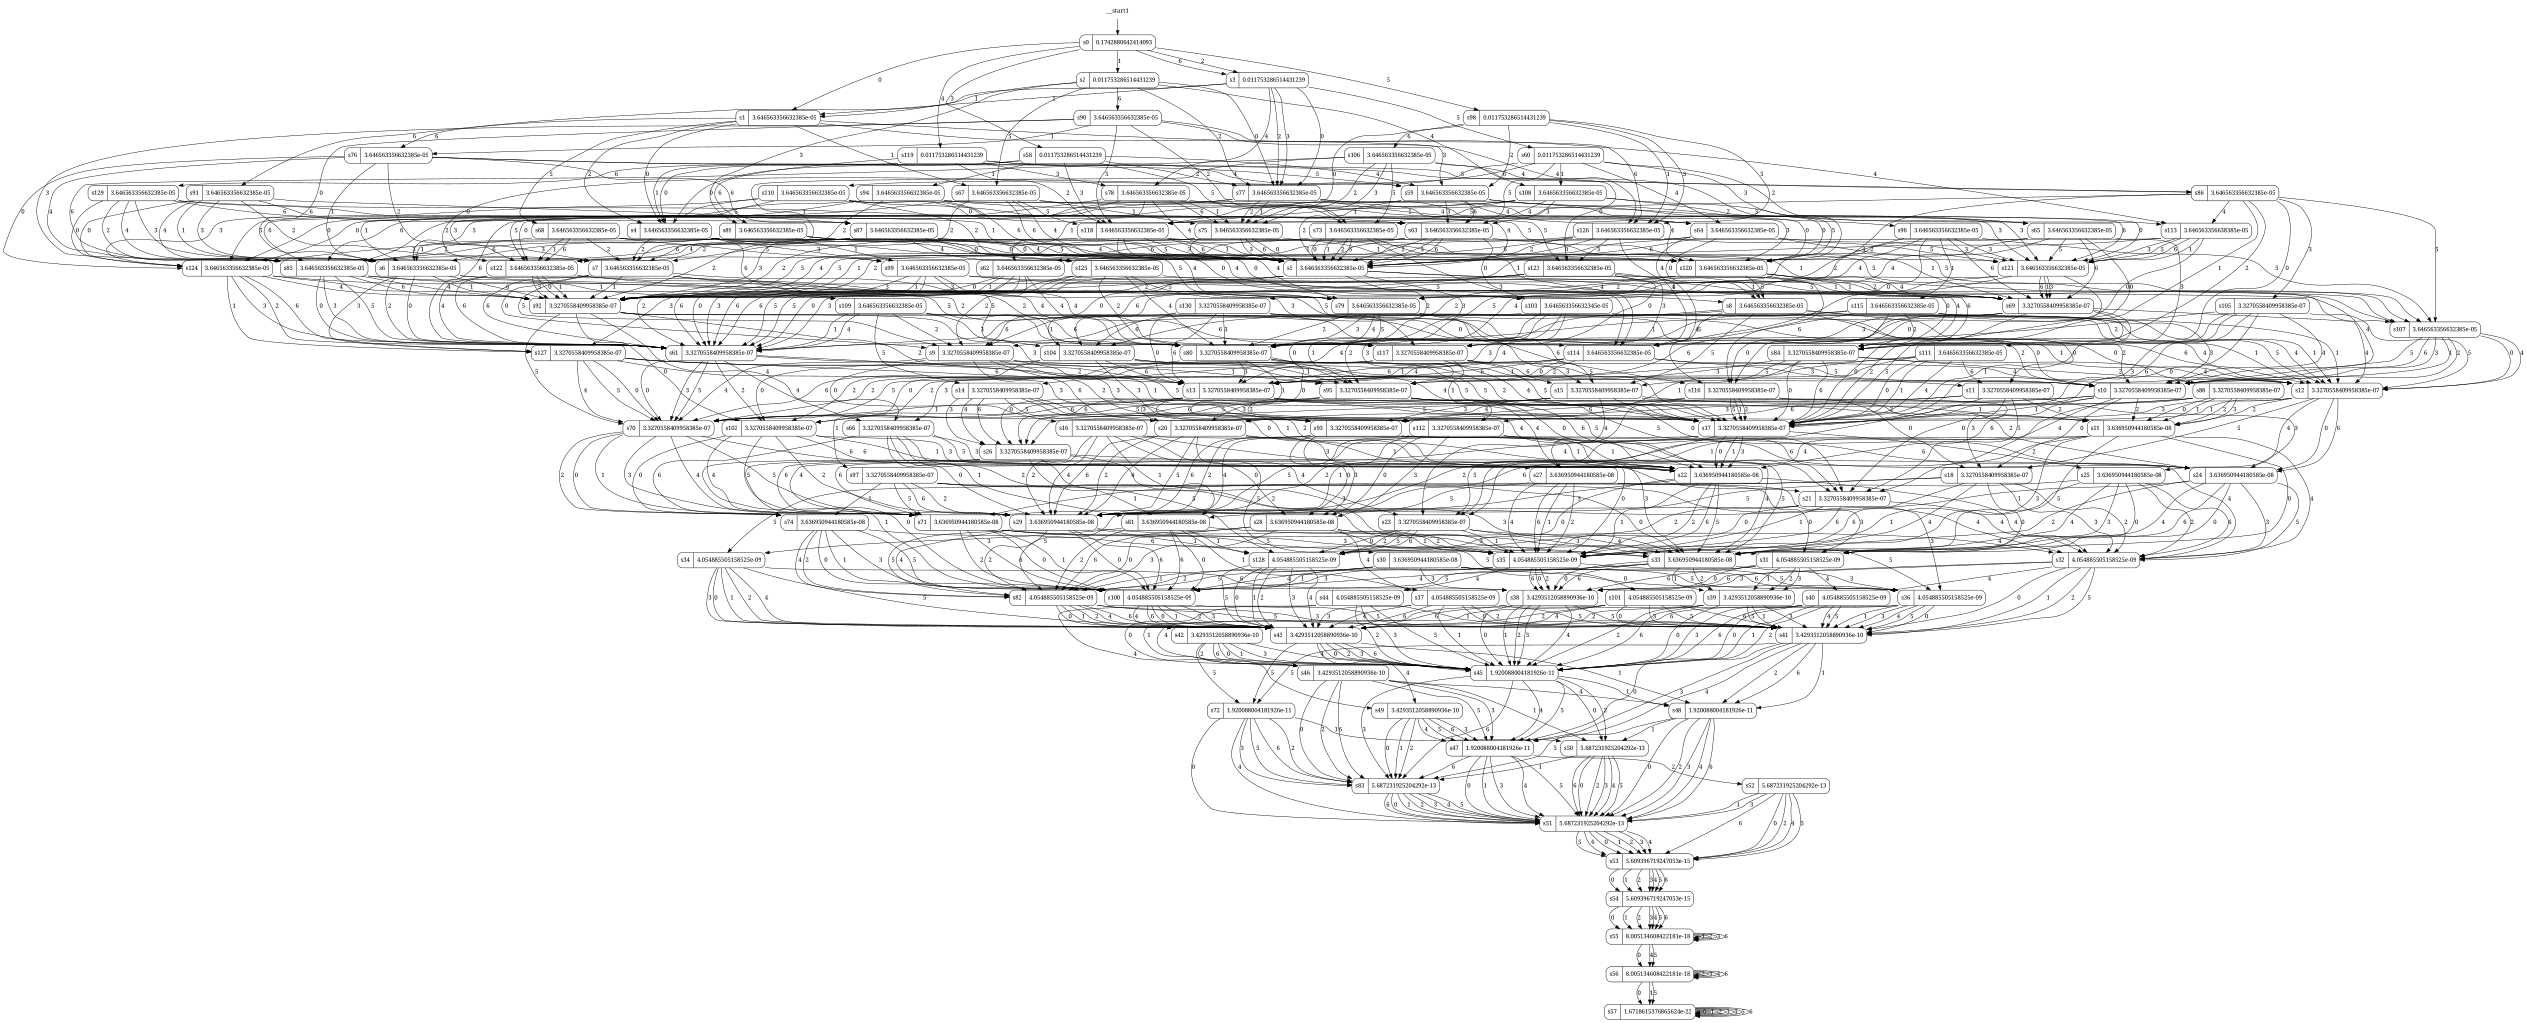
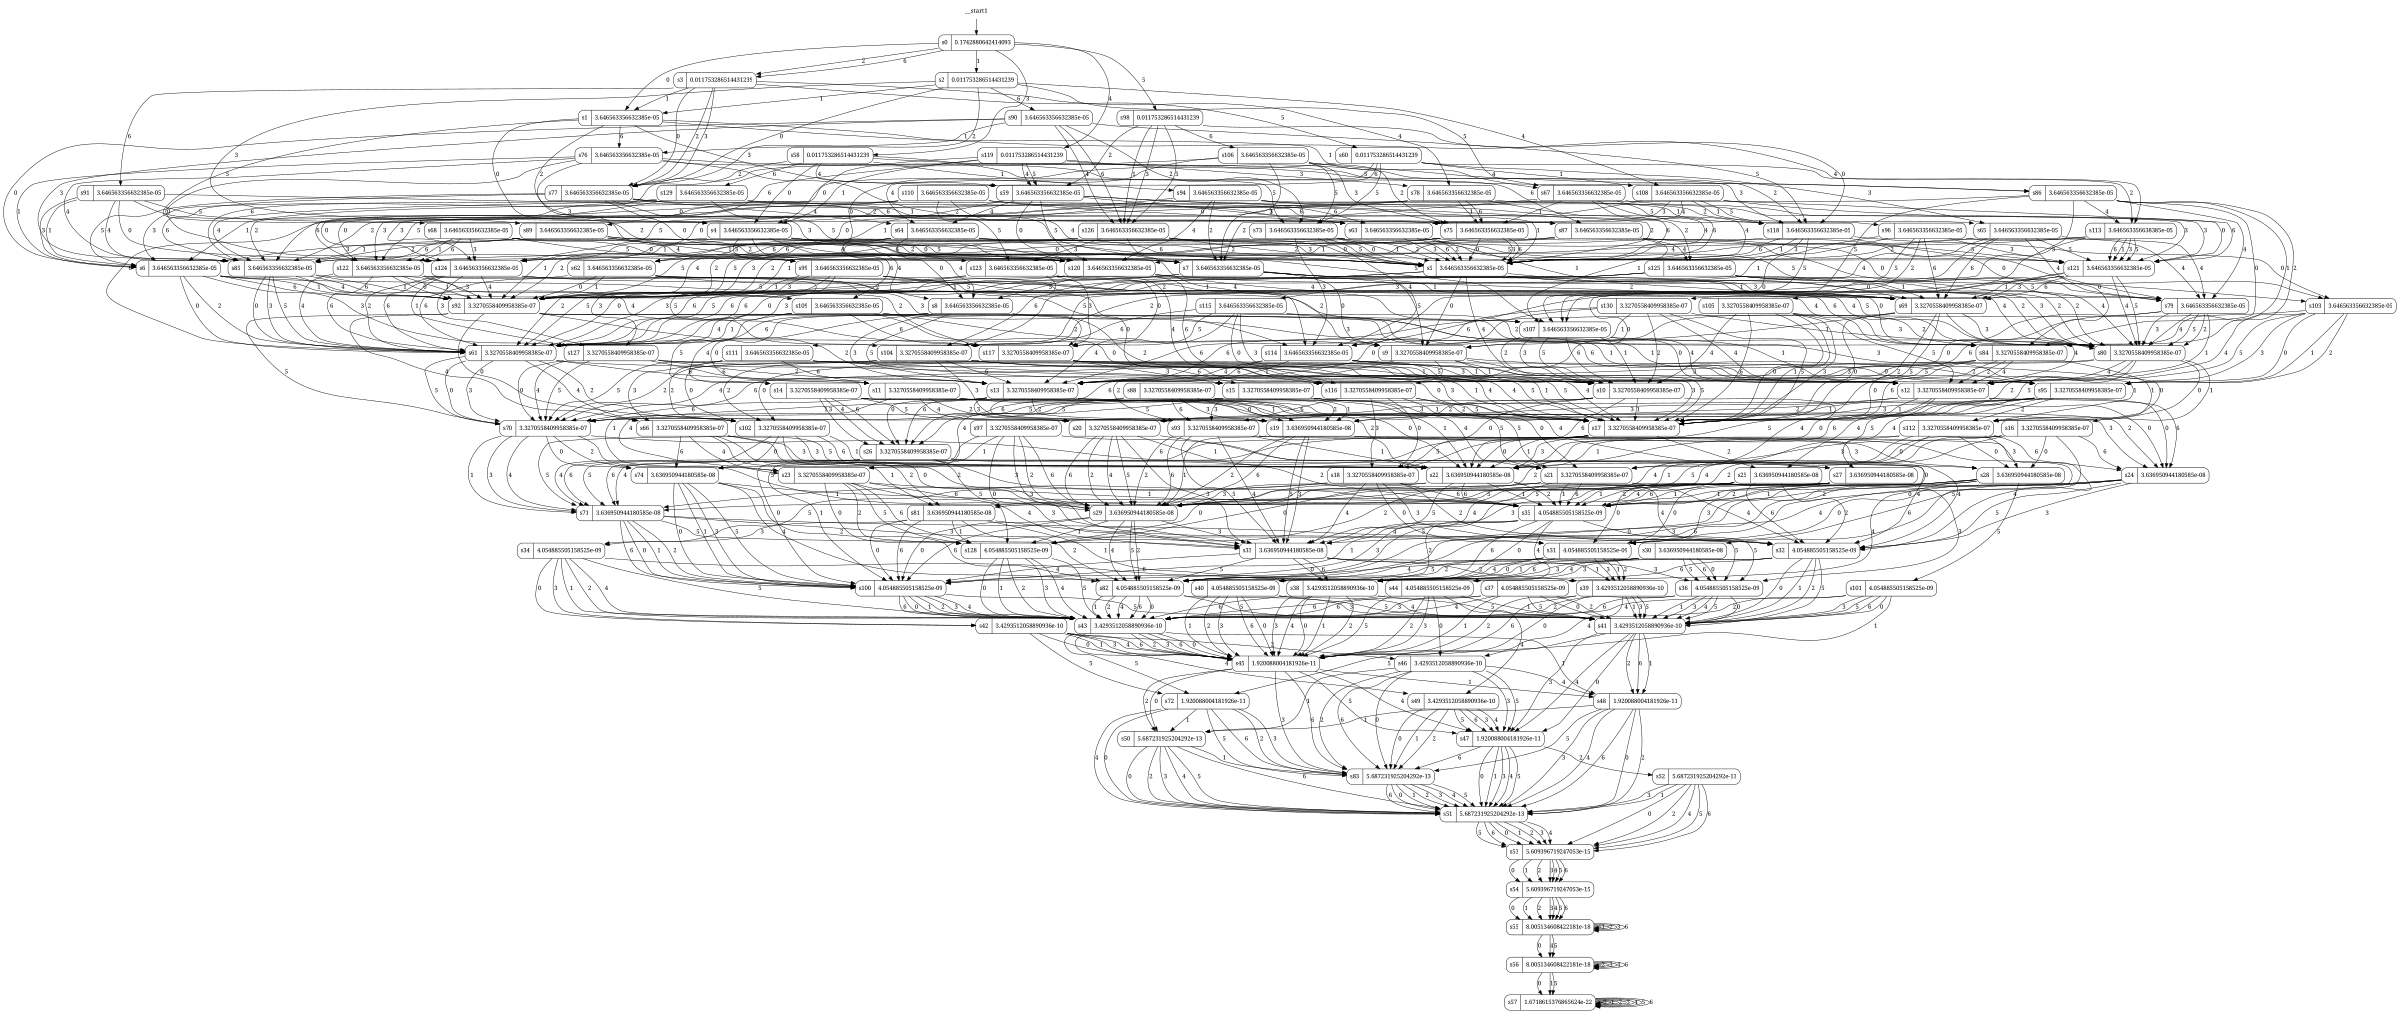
(1576, 306) -> (2360, 306)
none -> (1272, 608)
